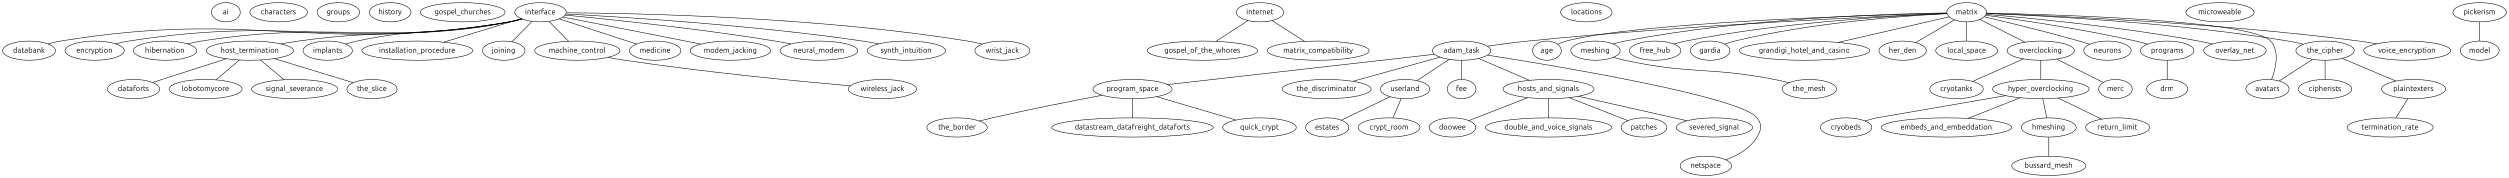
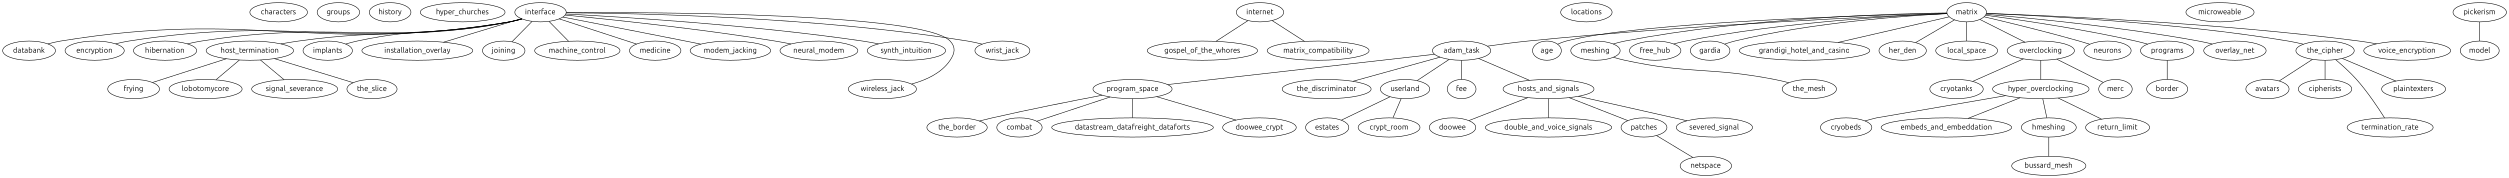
(226, 12) -> none
(463, 12) -> (463, 12)
(2150, 20) -> none
(417, 51) -> (417, 51)
(729, 74) -> (793, 17)
(1654, 85) -> (1675, 147)
(134, 89) -> (134, 89)
(2167, 89) -> (2167, 89)
(2402, 108) -> (2363, 87)
none -> (1019, 127)
(1259, 127) -> (1259, 127)
